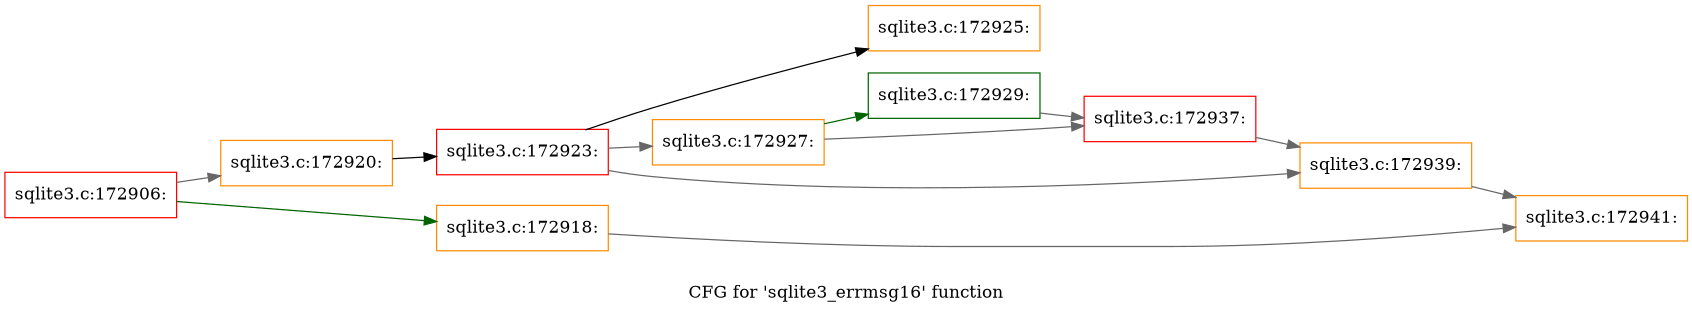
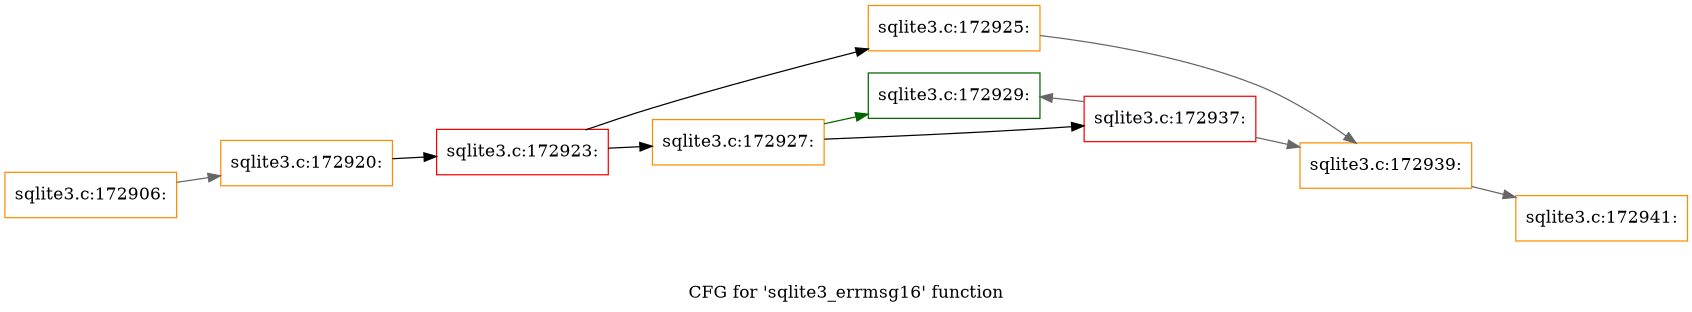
(1056, 115) -> (1068, 100)
(948, 134) -> (948, 134)
(624, 147) -> (624, 147)
(948, 188) -> (1200, 66)
(91, 195) -> (91, 195)
(522, 228) -> none
